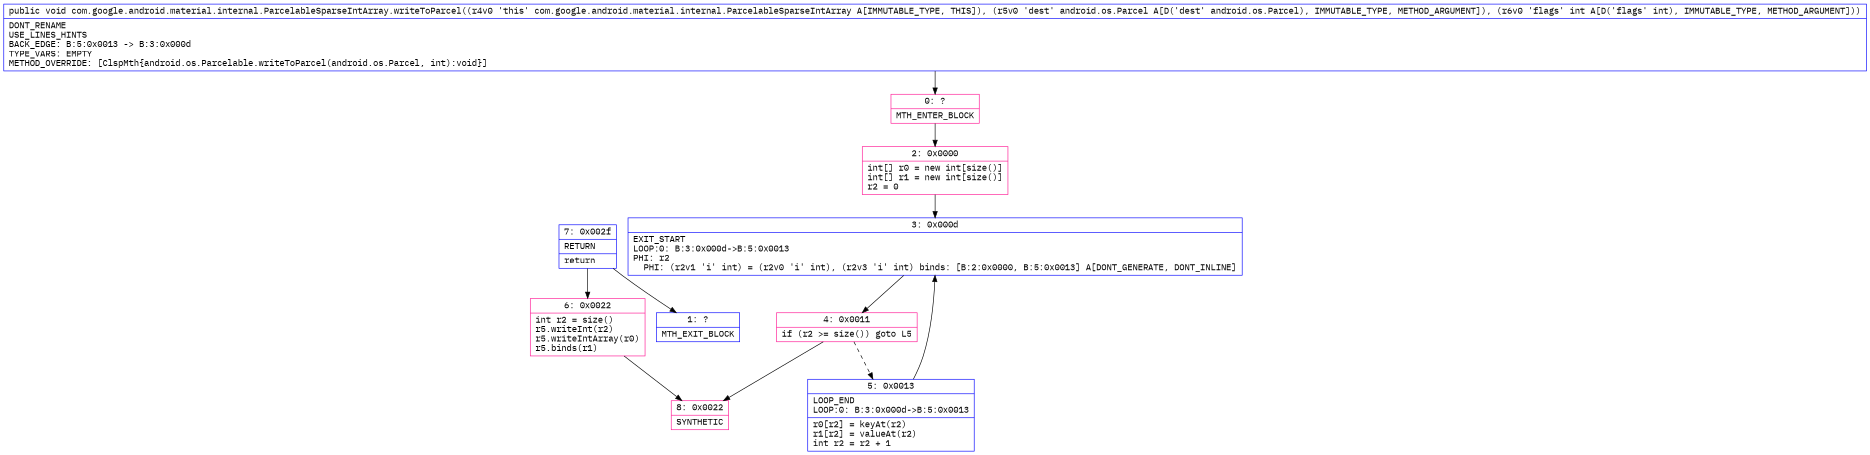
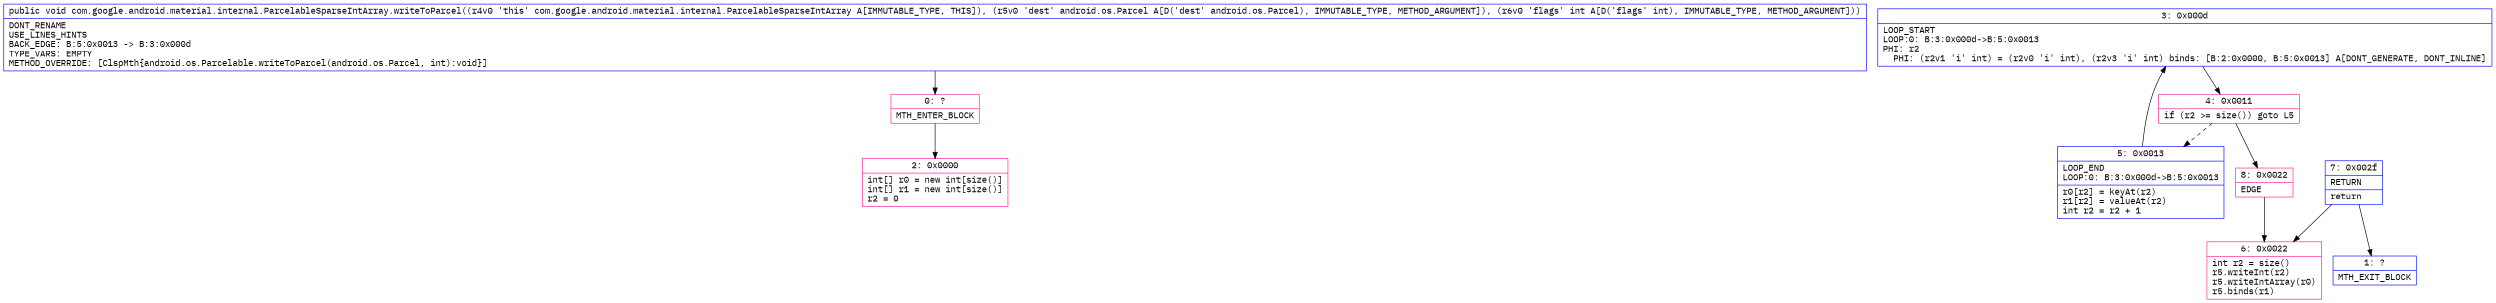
(935, 203) -> none
(659, 239) -> (1909, 30)
(650, 376) -> (2264, 216)
(700, 422) -> (2251, 189)
